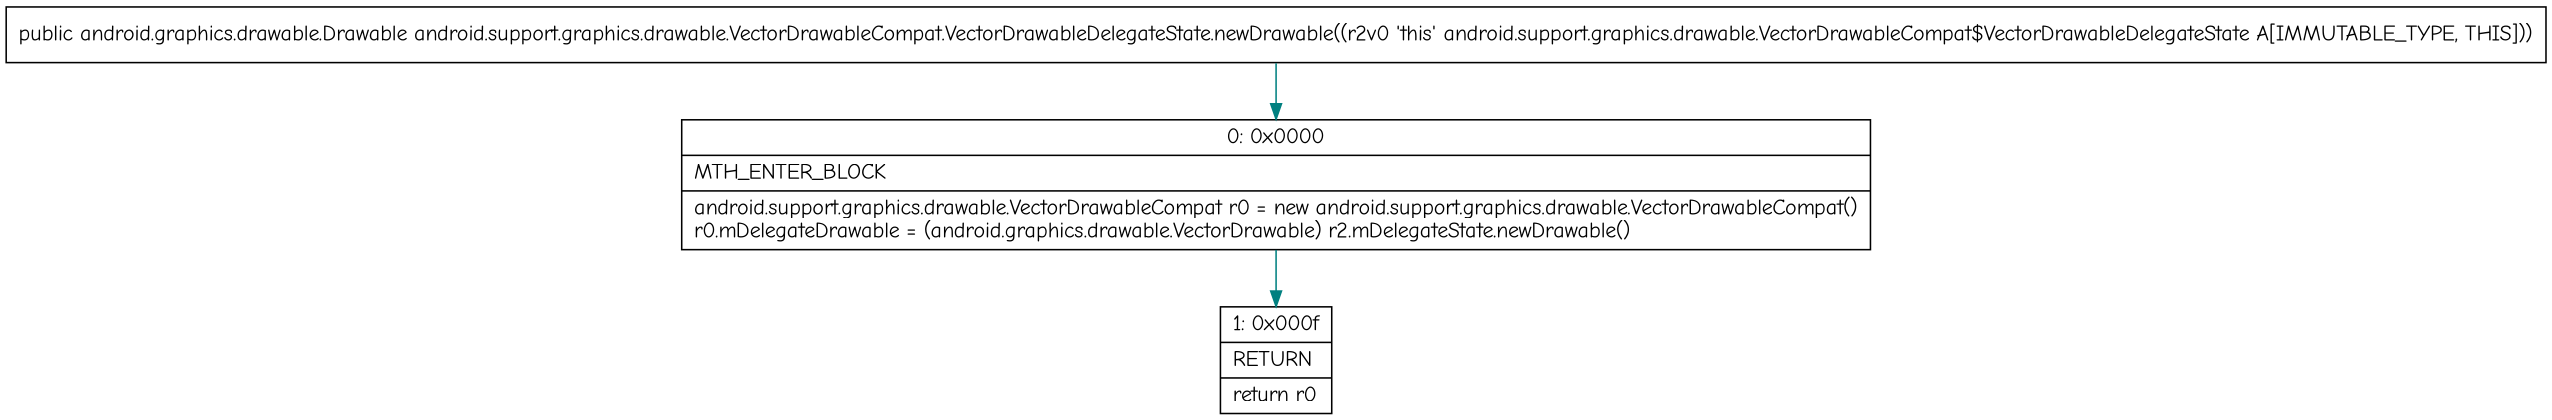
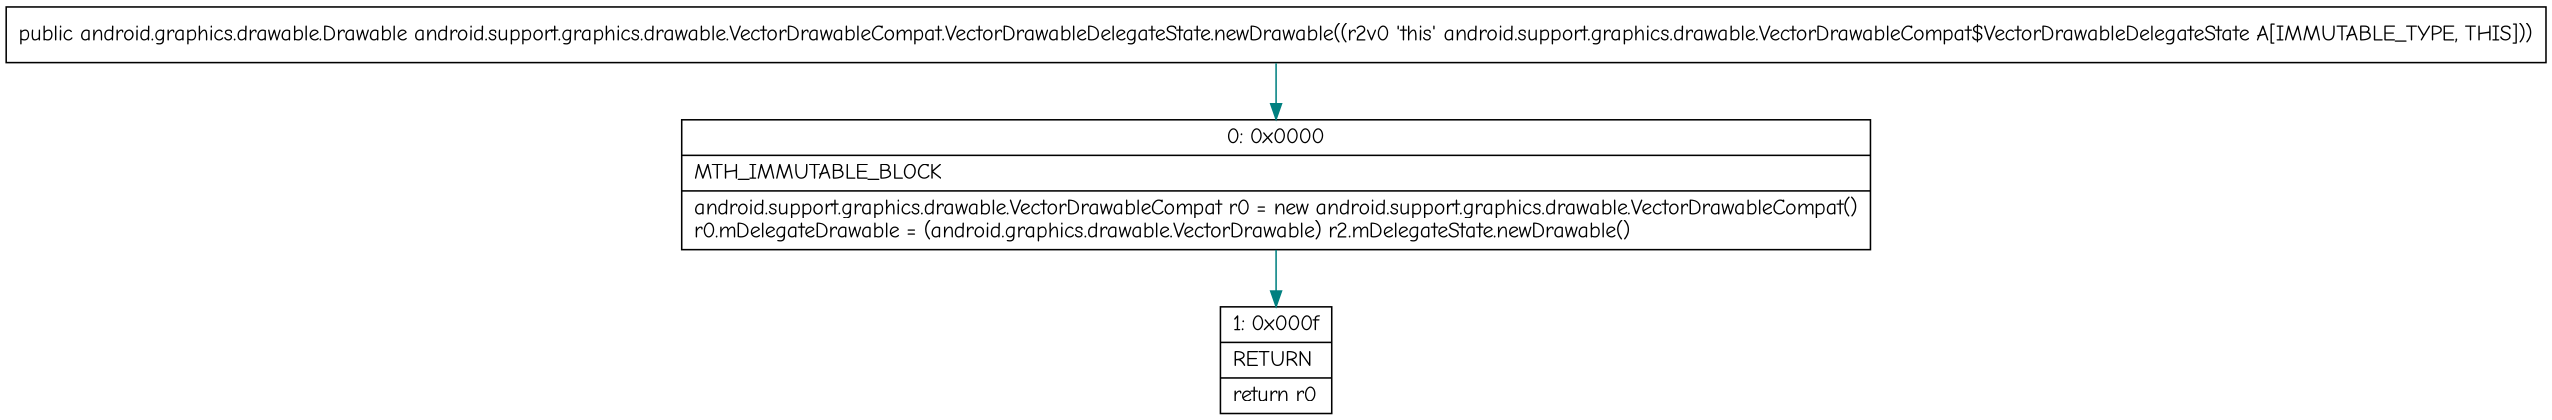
(790, 172) -> (818, 172)
